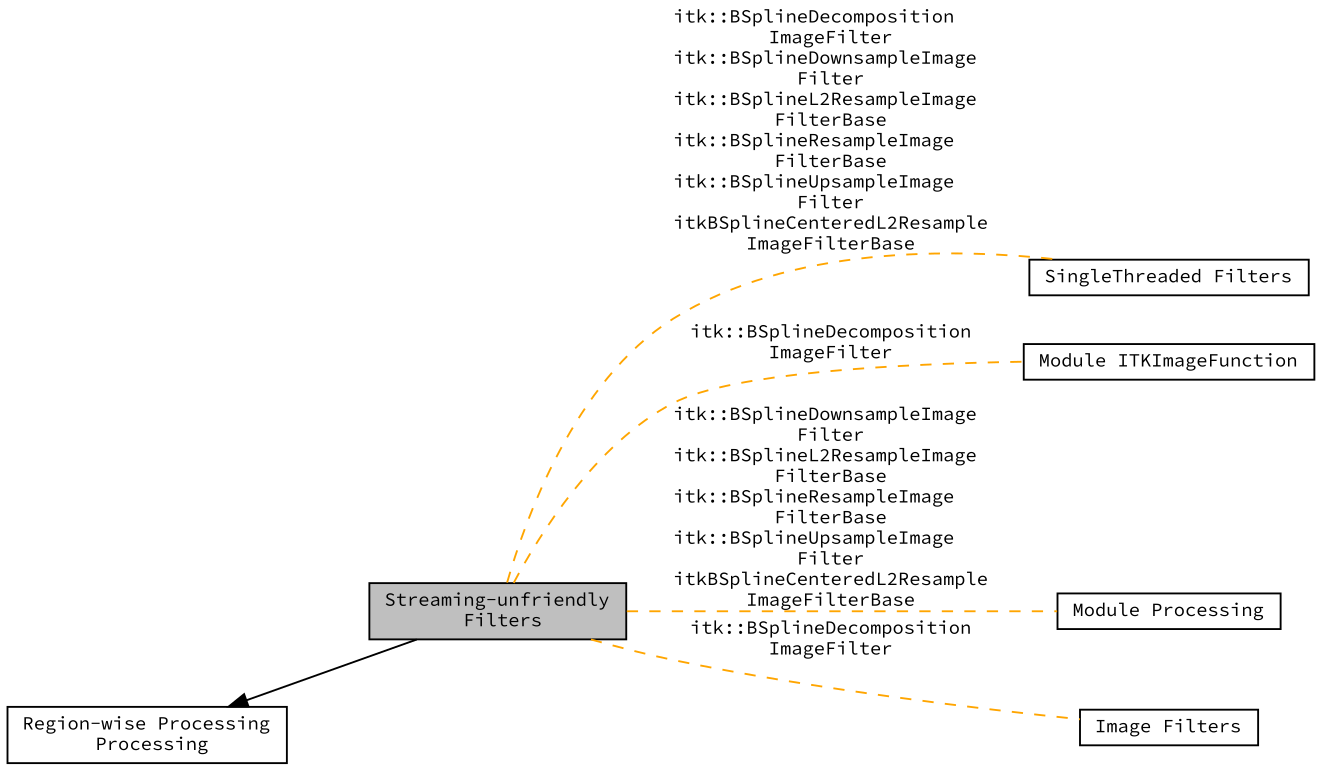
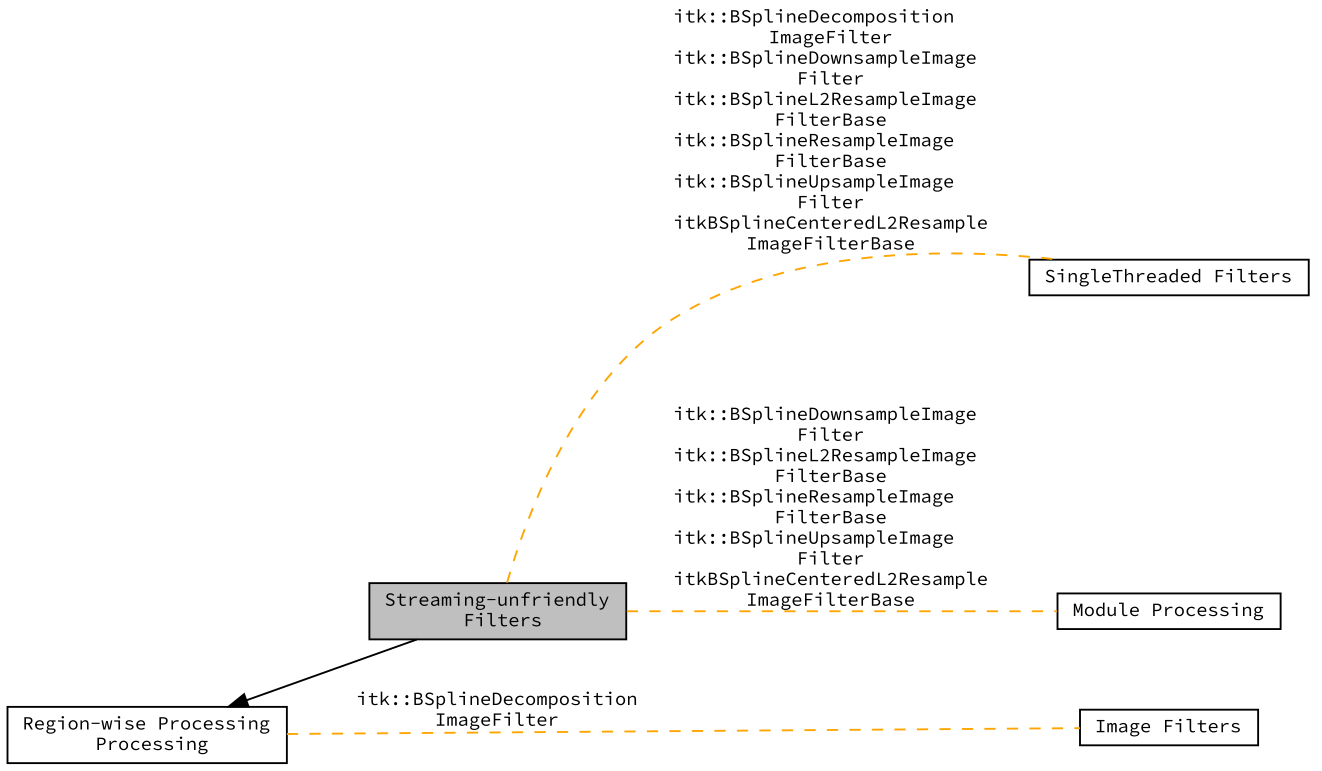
(1169, 362) -> none
(834, 688) -> (683, 731)
